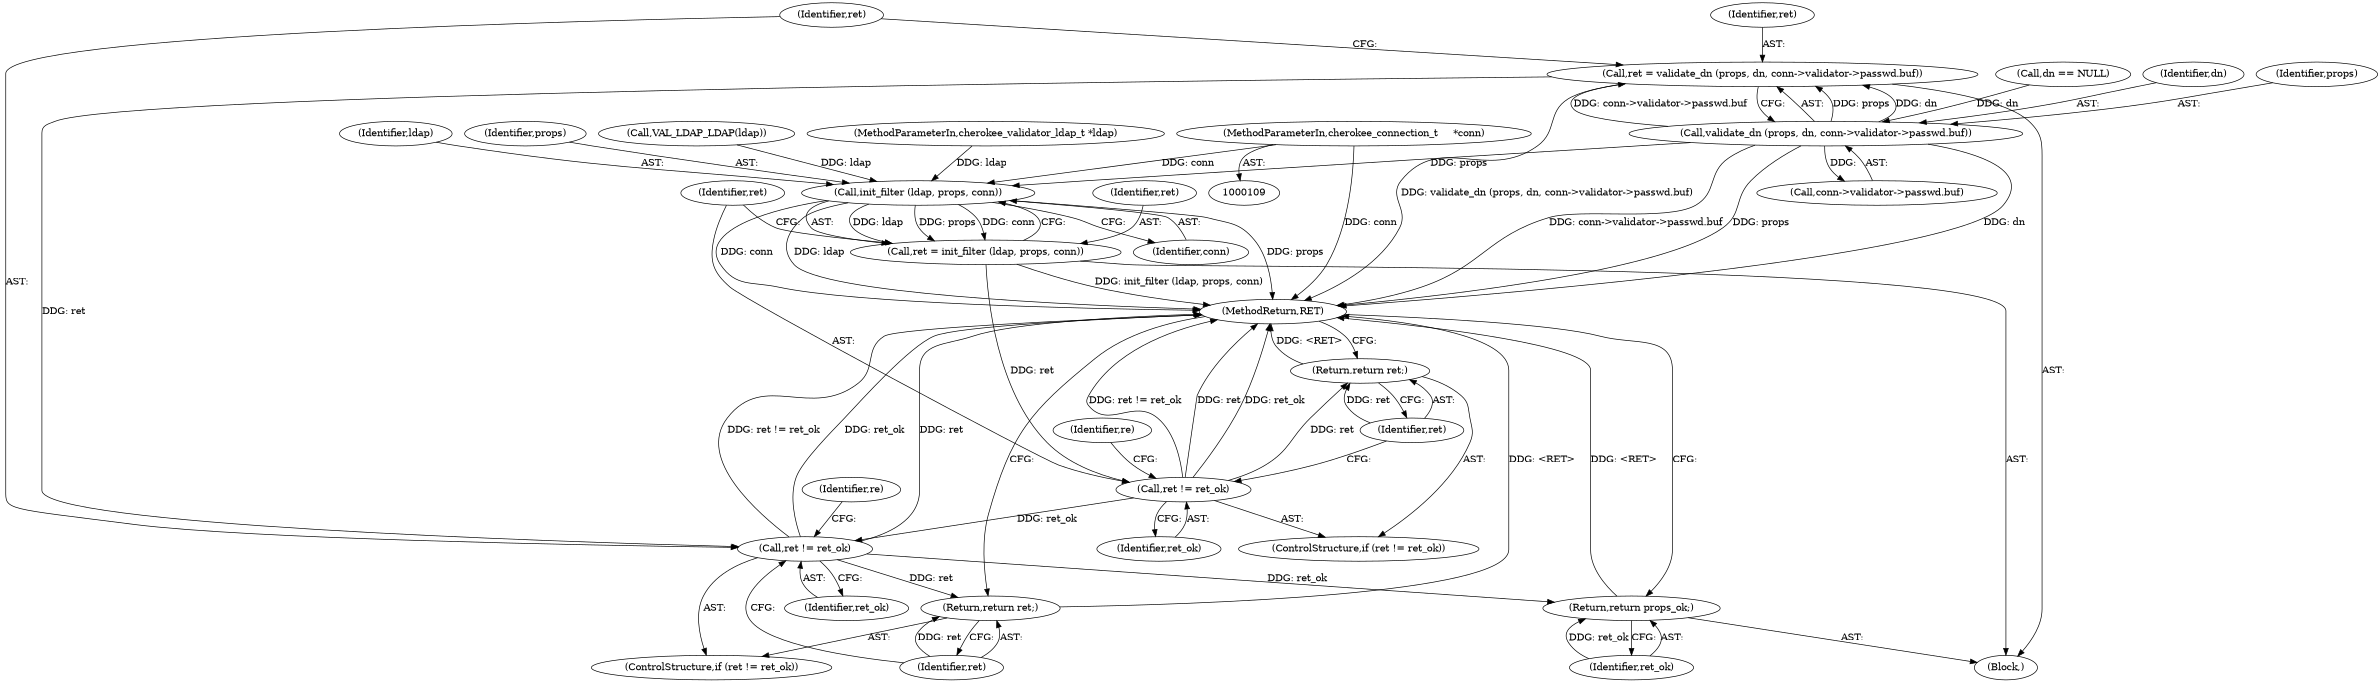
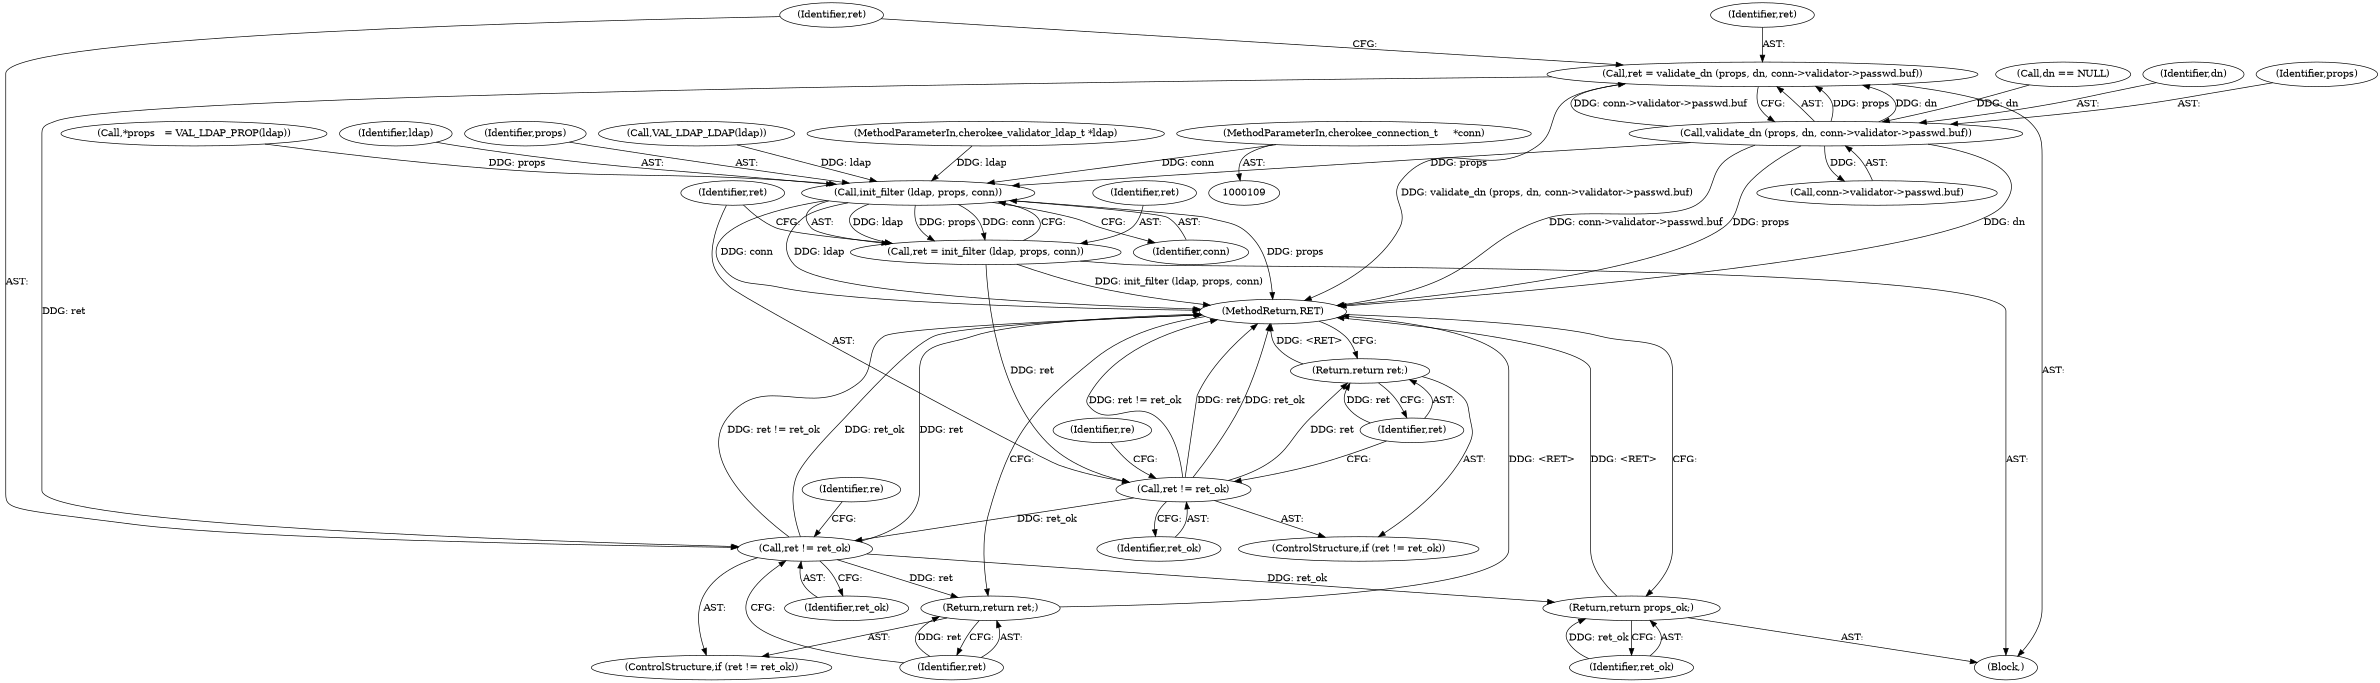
none -> (194, 134)
(1342, 228) -> none
